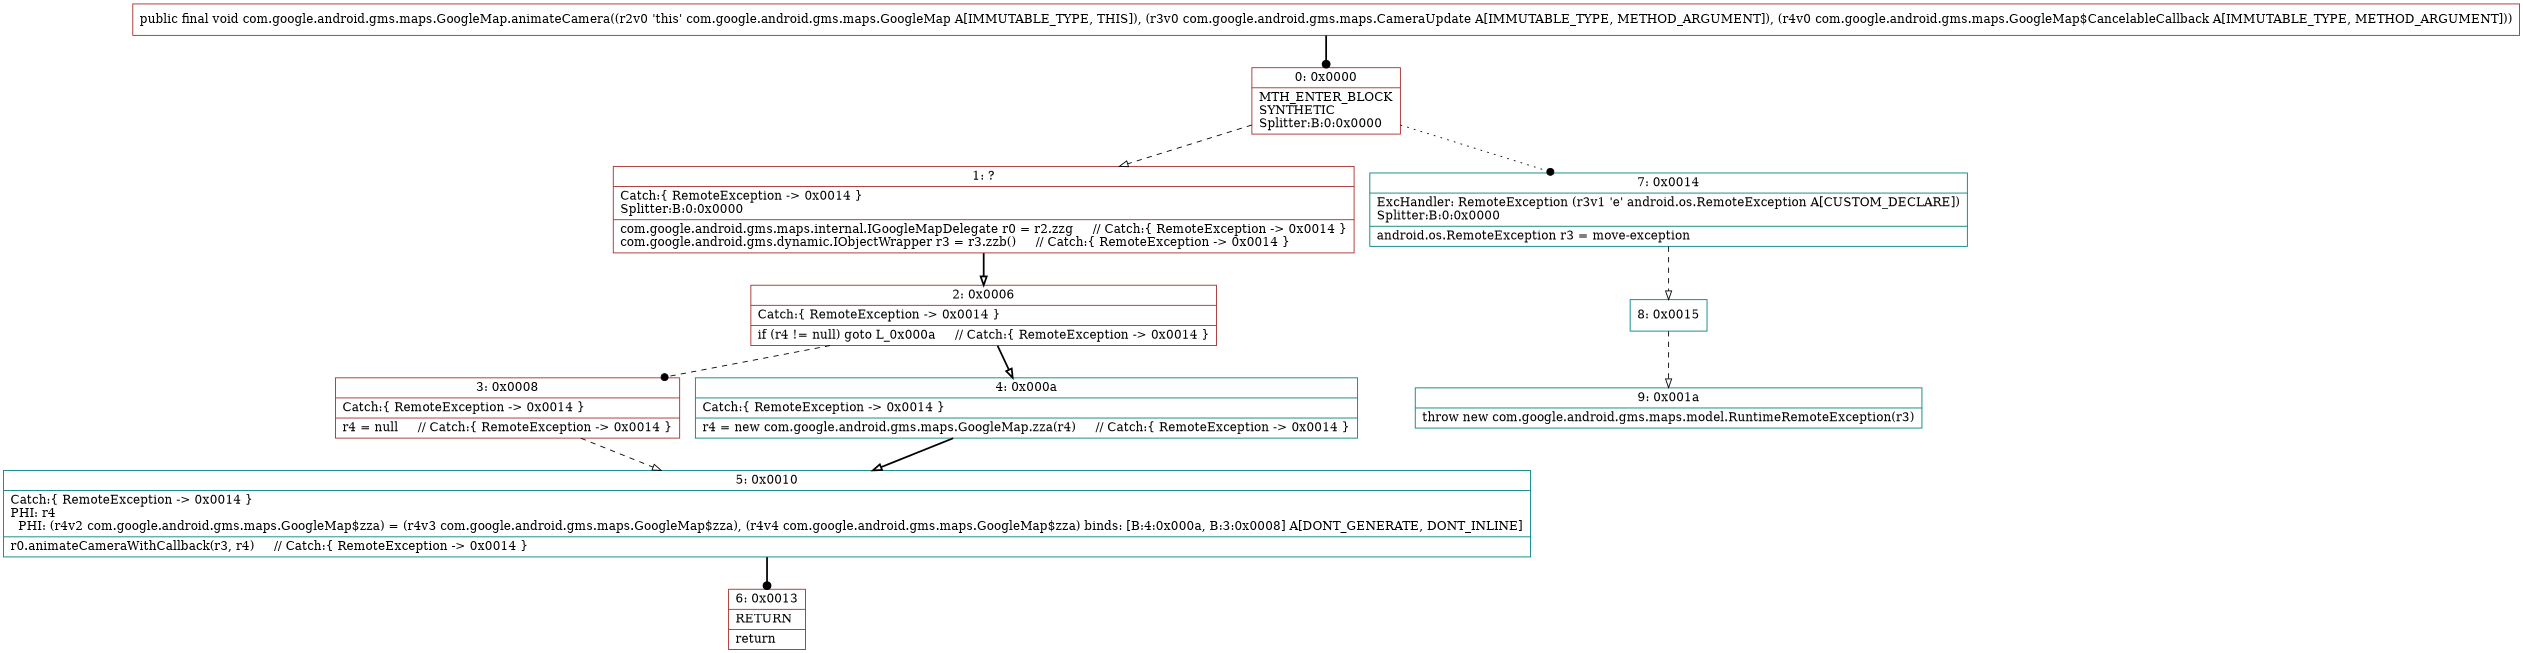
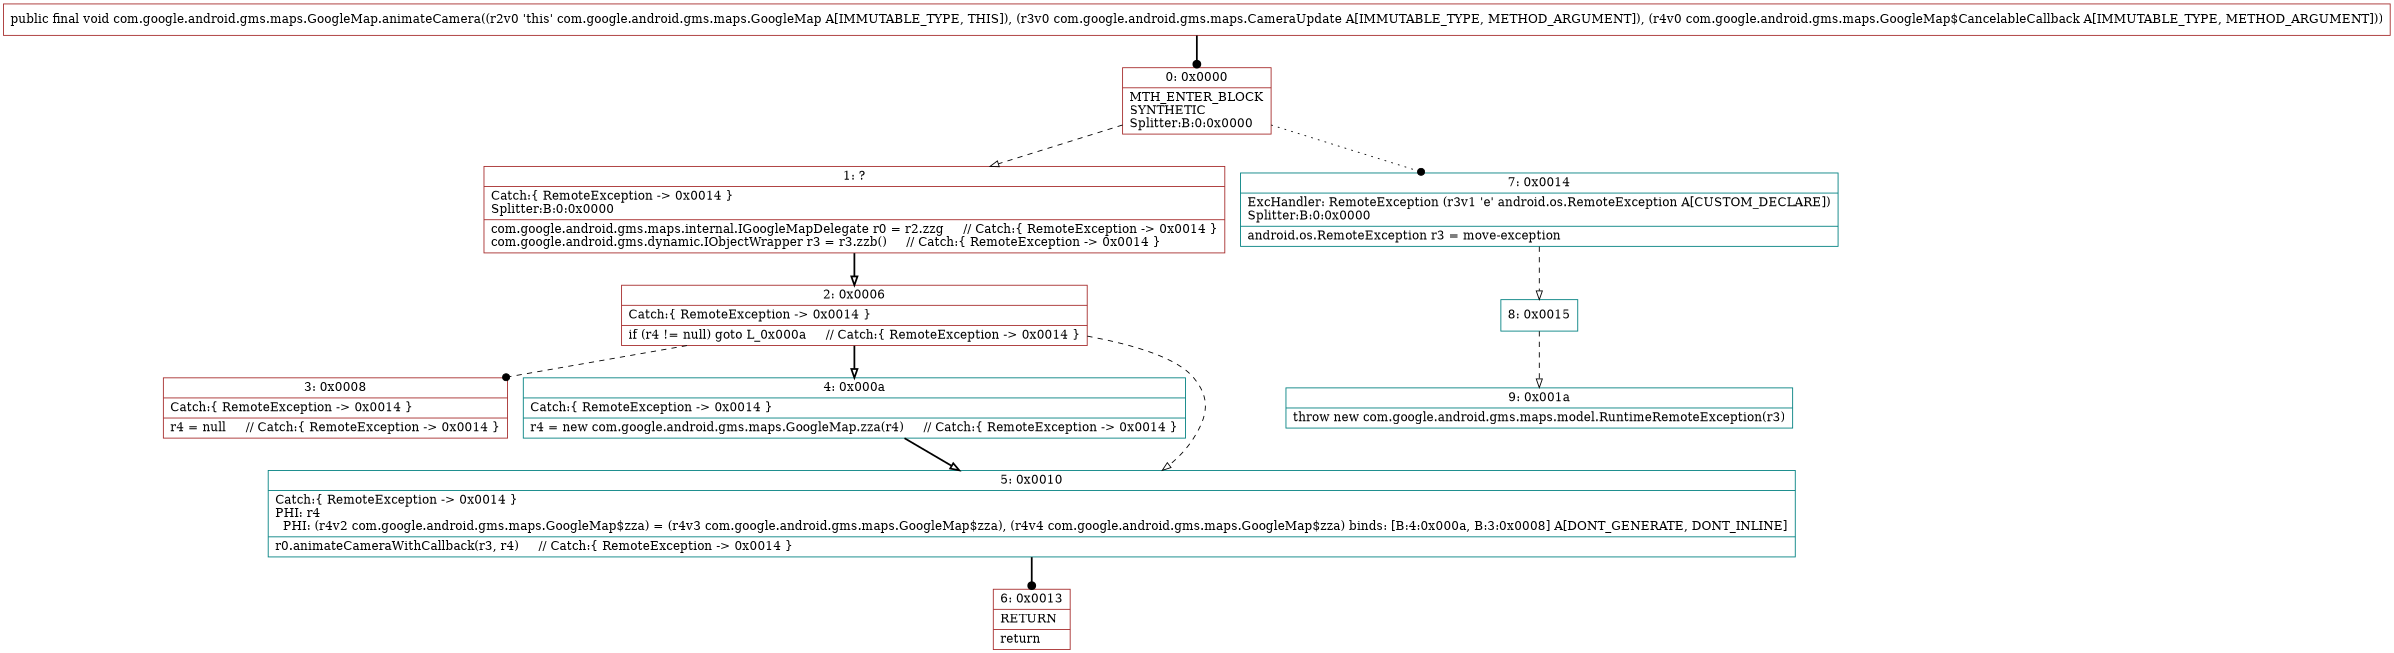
(617, 453) -> (1189, 373)
